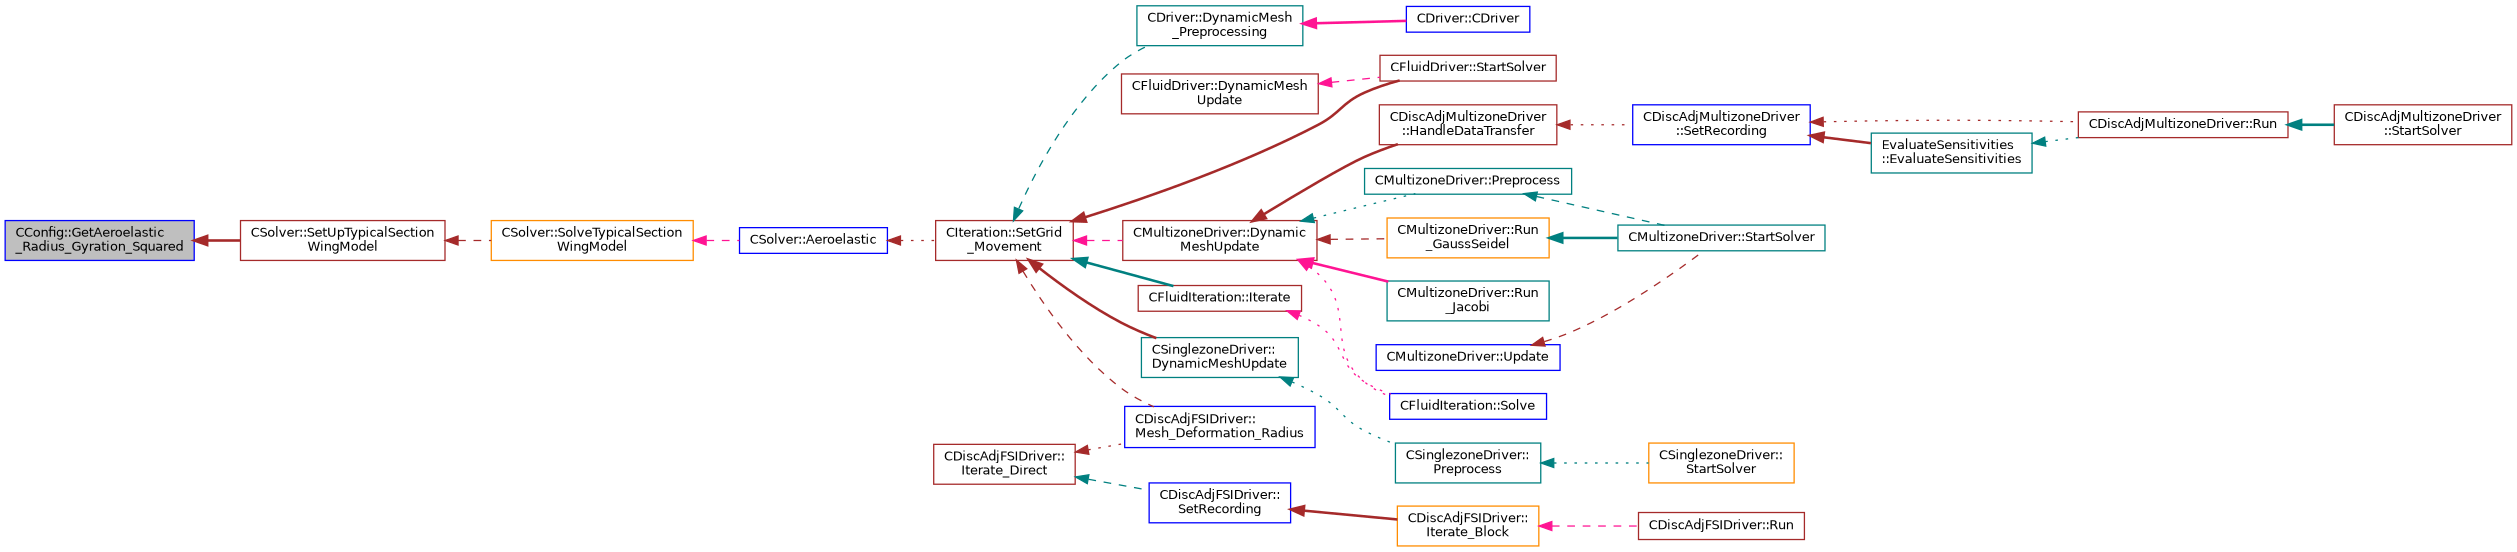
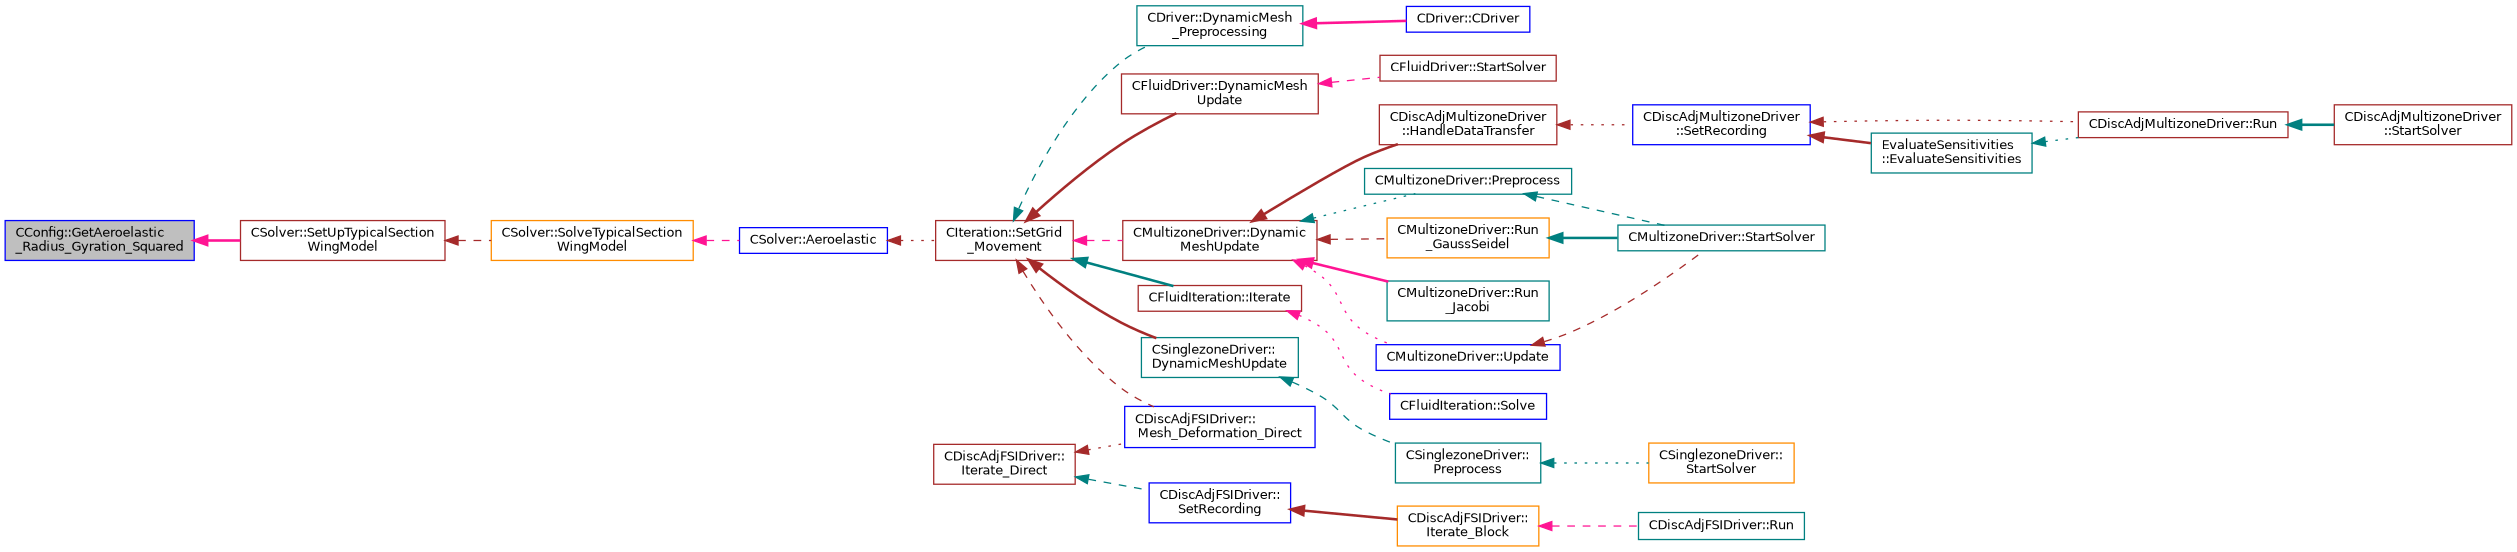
(1247, 158) -> (1103, 157)
(224, 241) -> (224, 241)
(1342, 337) -> (1345, 310)
(1343, 415) -> (1343, 415)
(1220, 427) -> (1220, 427)
(1721, 526) -> (1721, 526)
